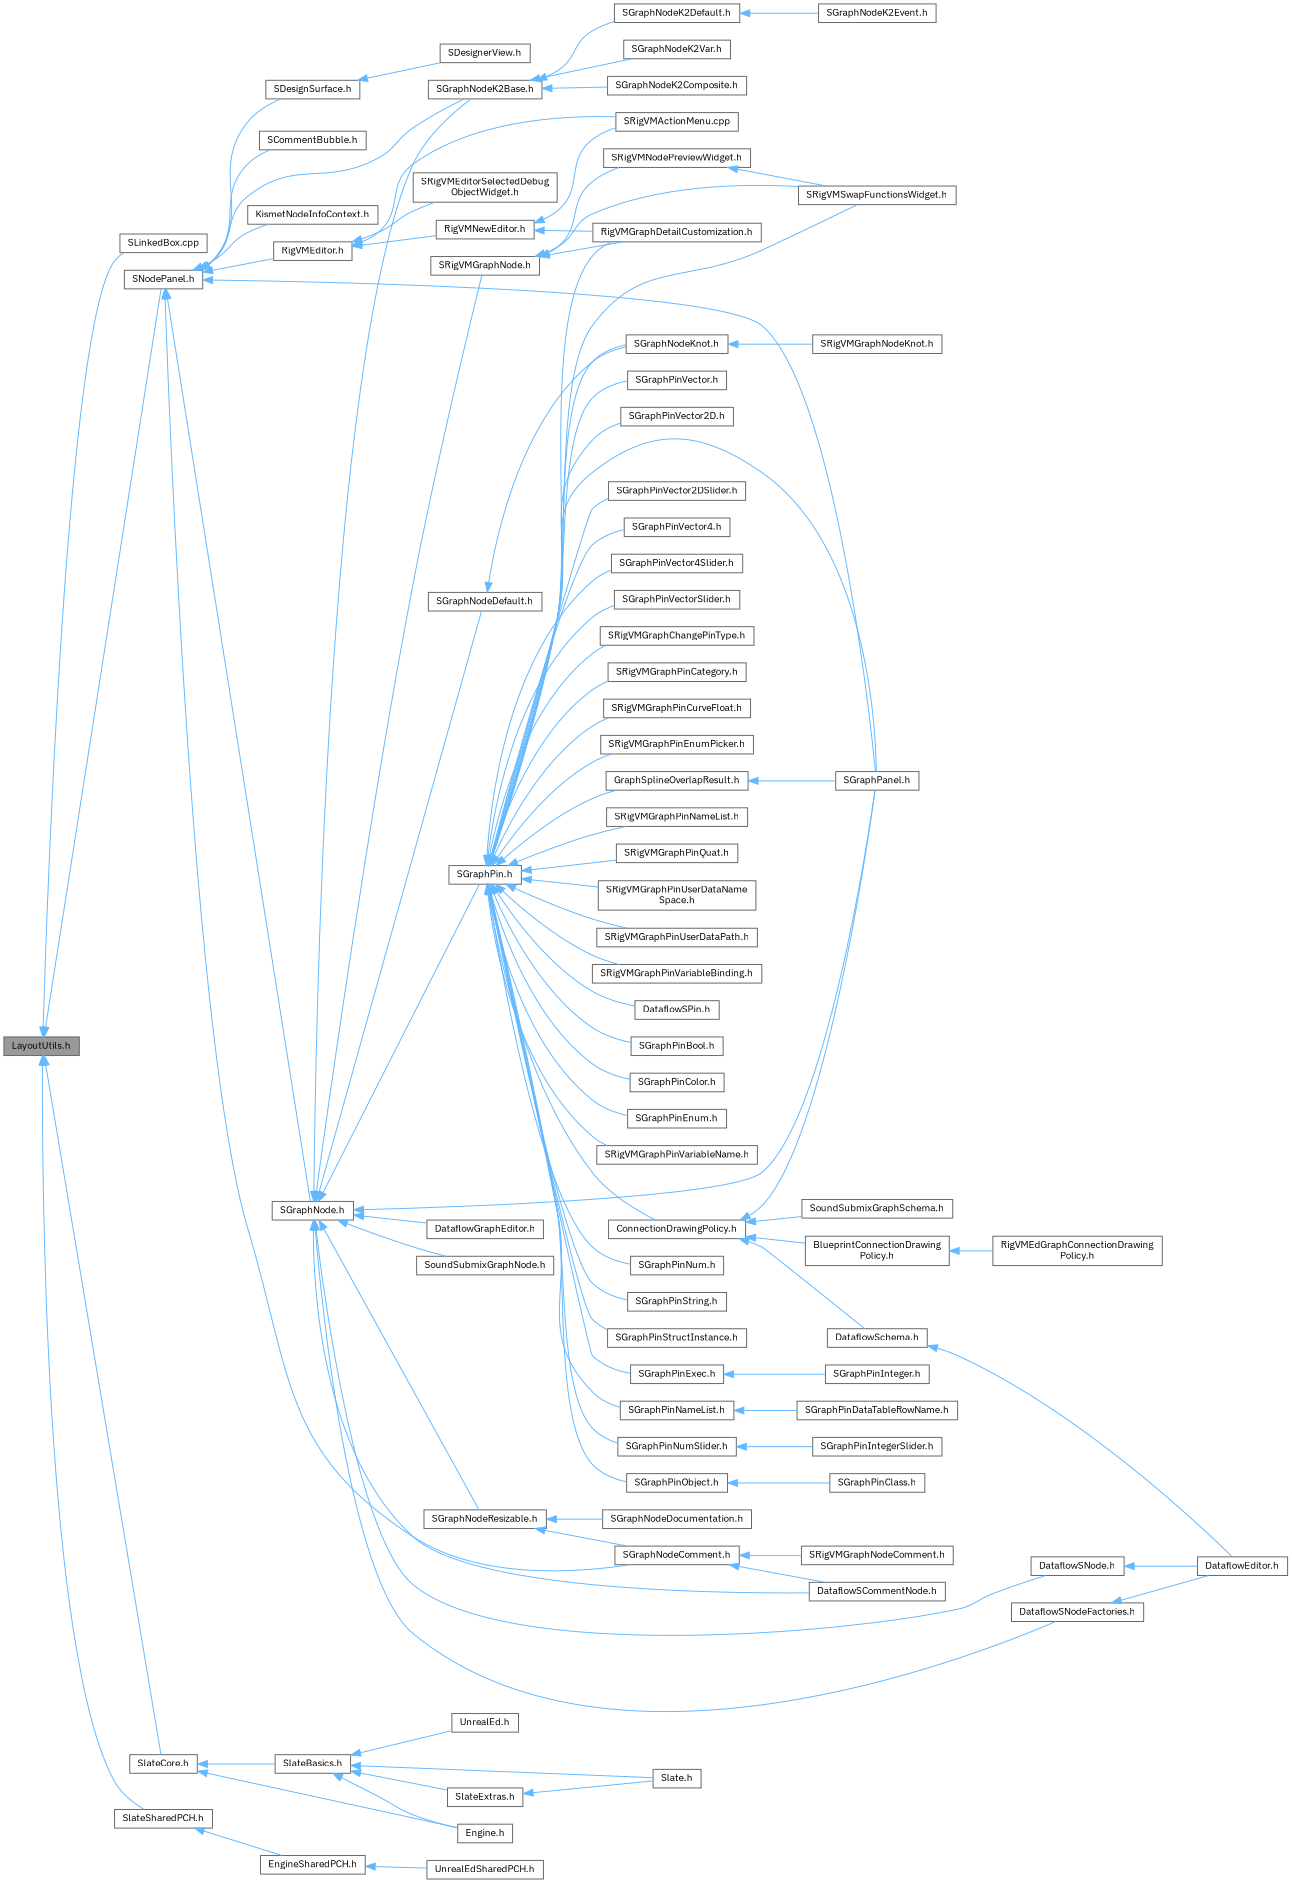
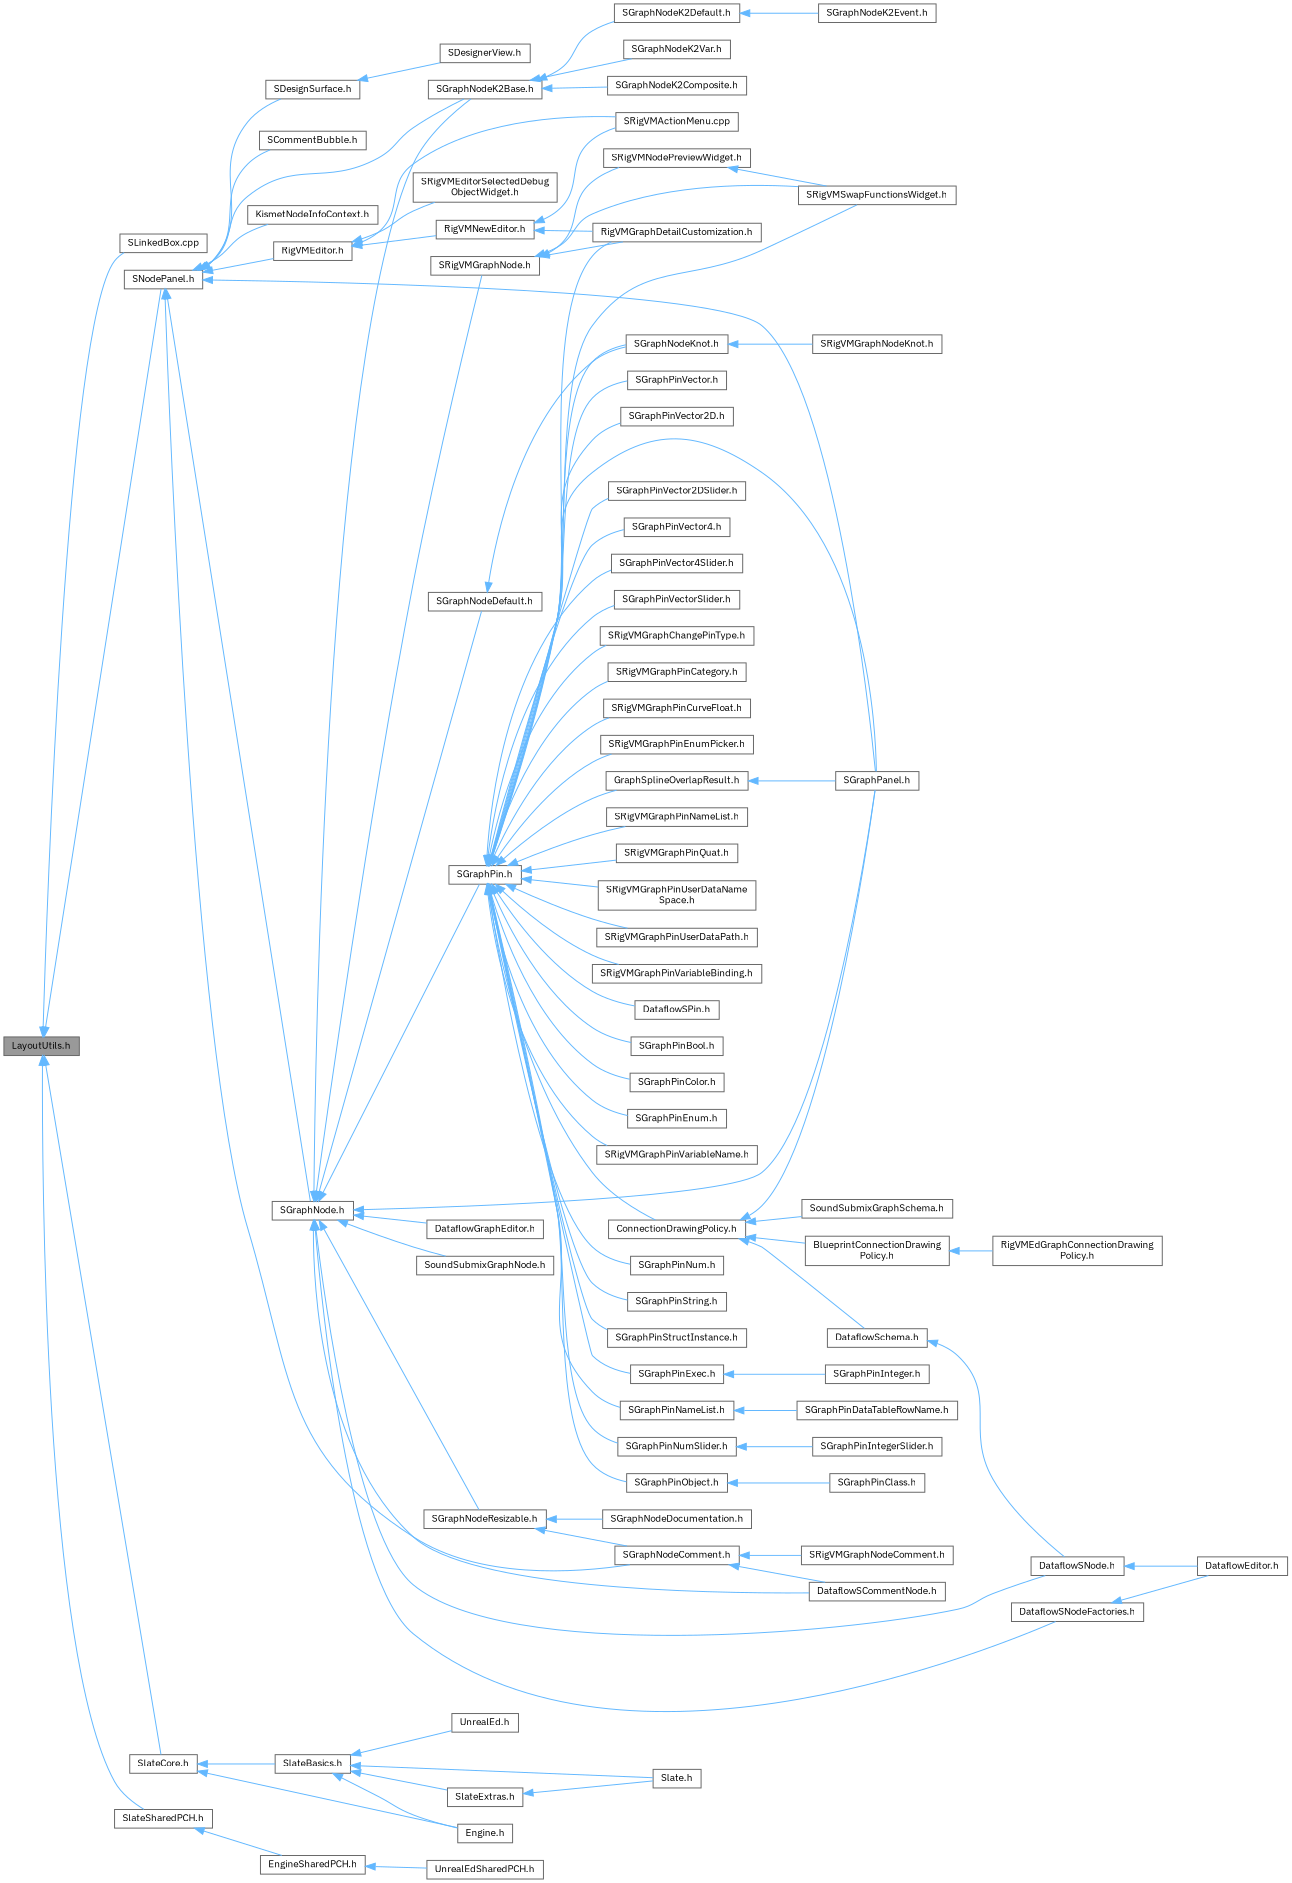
(1094, 1439) -> (984, 1456)
